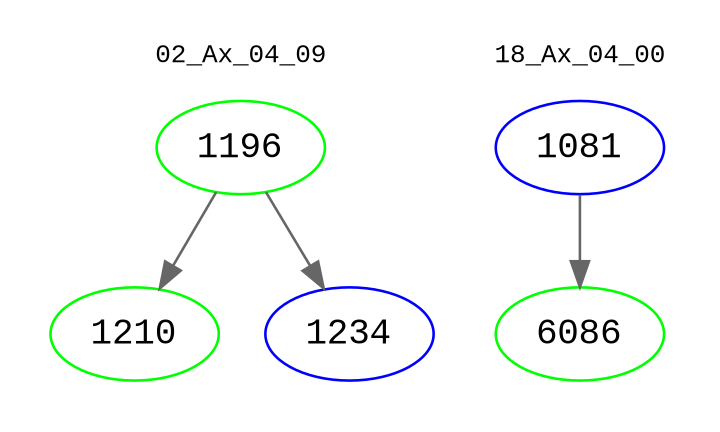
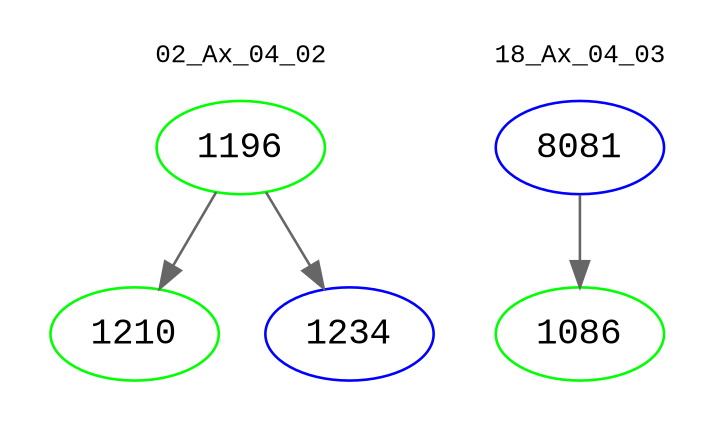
(242, 56) -> (242, 56)
(581, 56) -> (581, 56)
(580, 148) -> (580, 148)
(580, 334) -> (580, 334)
